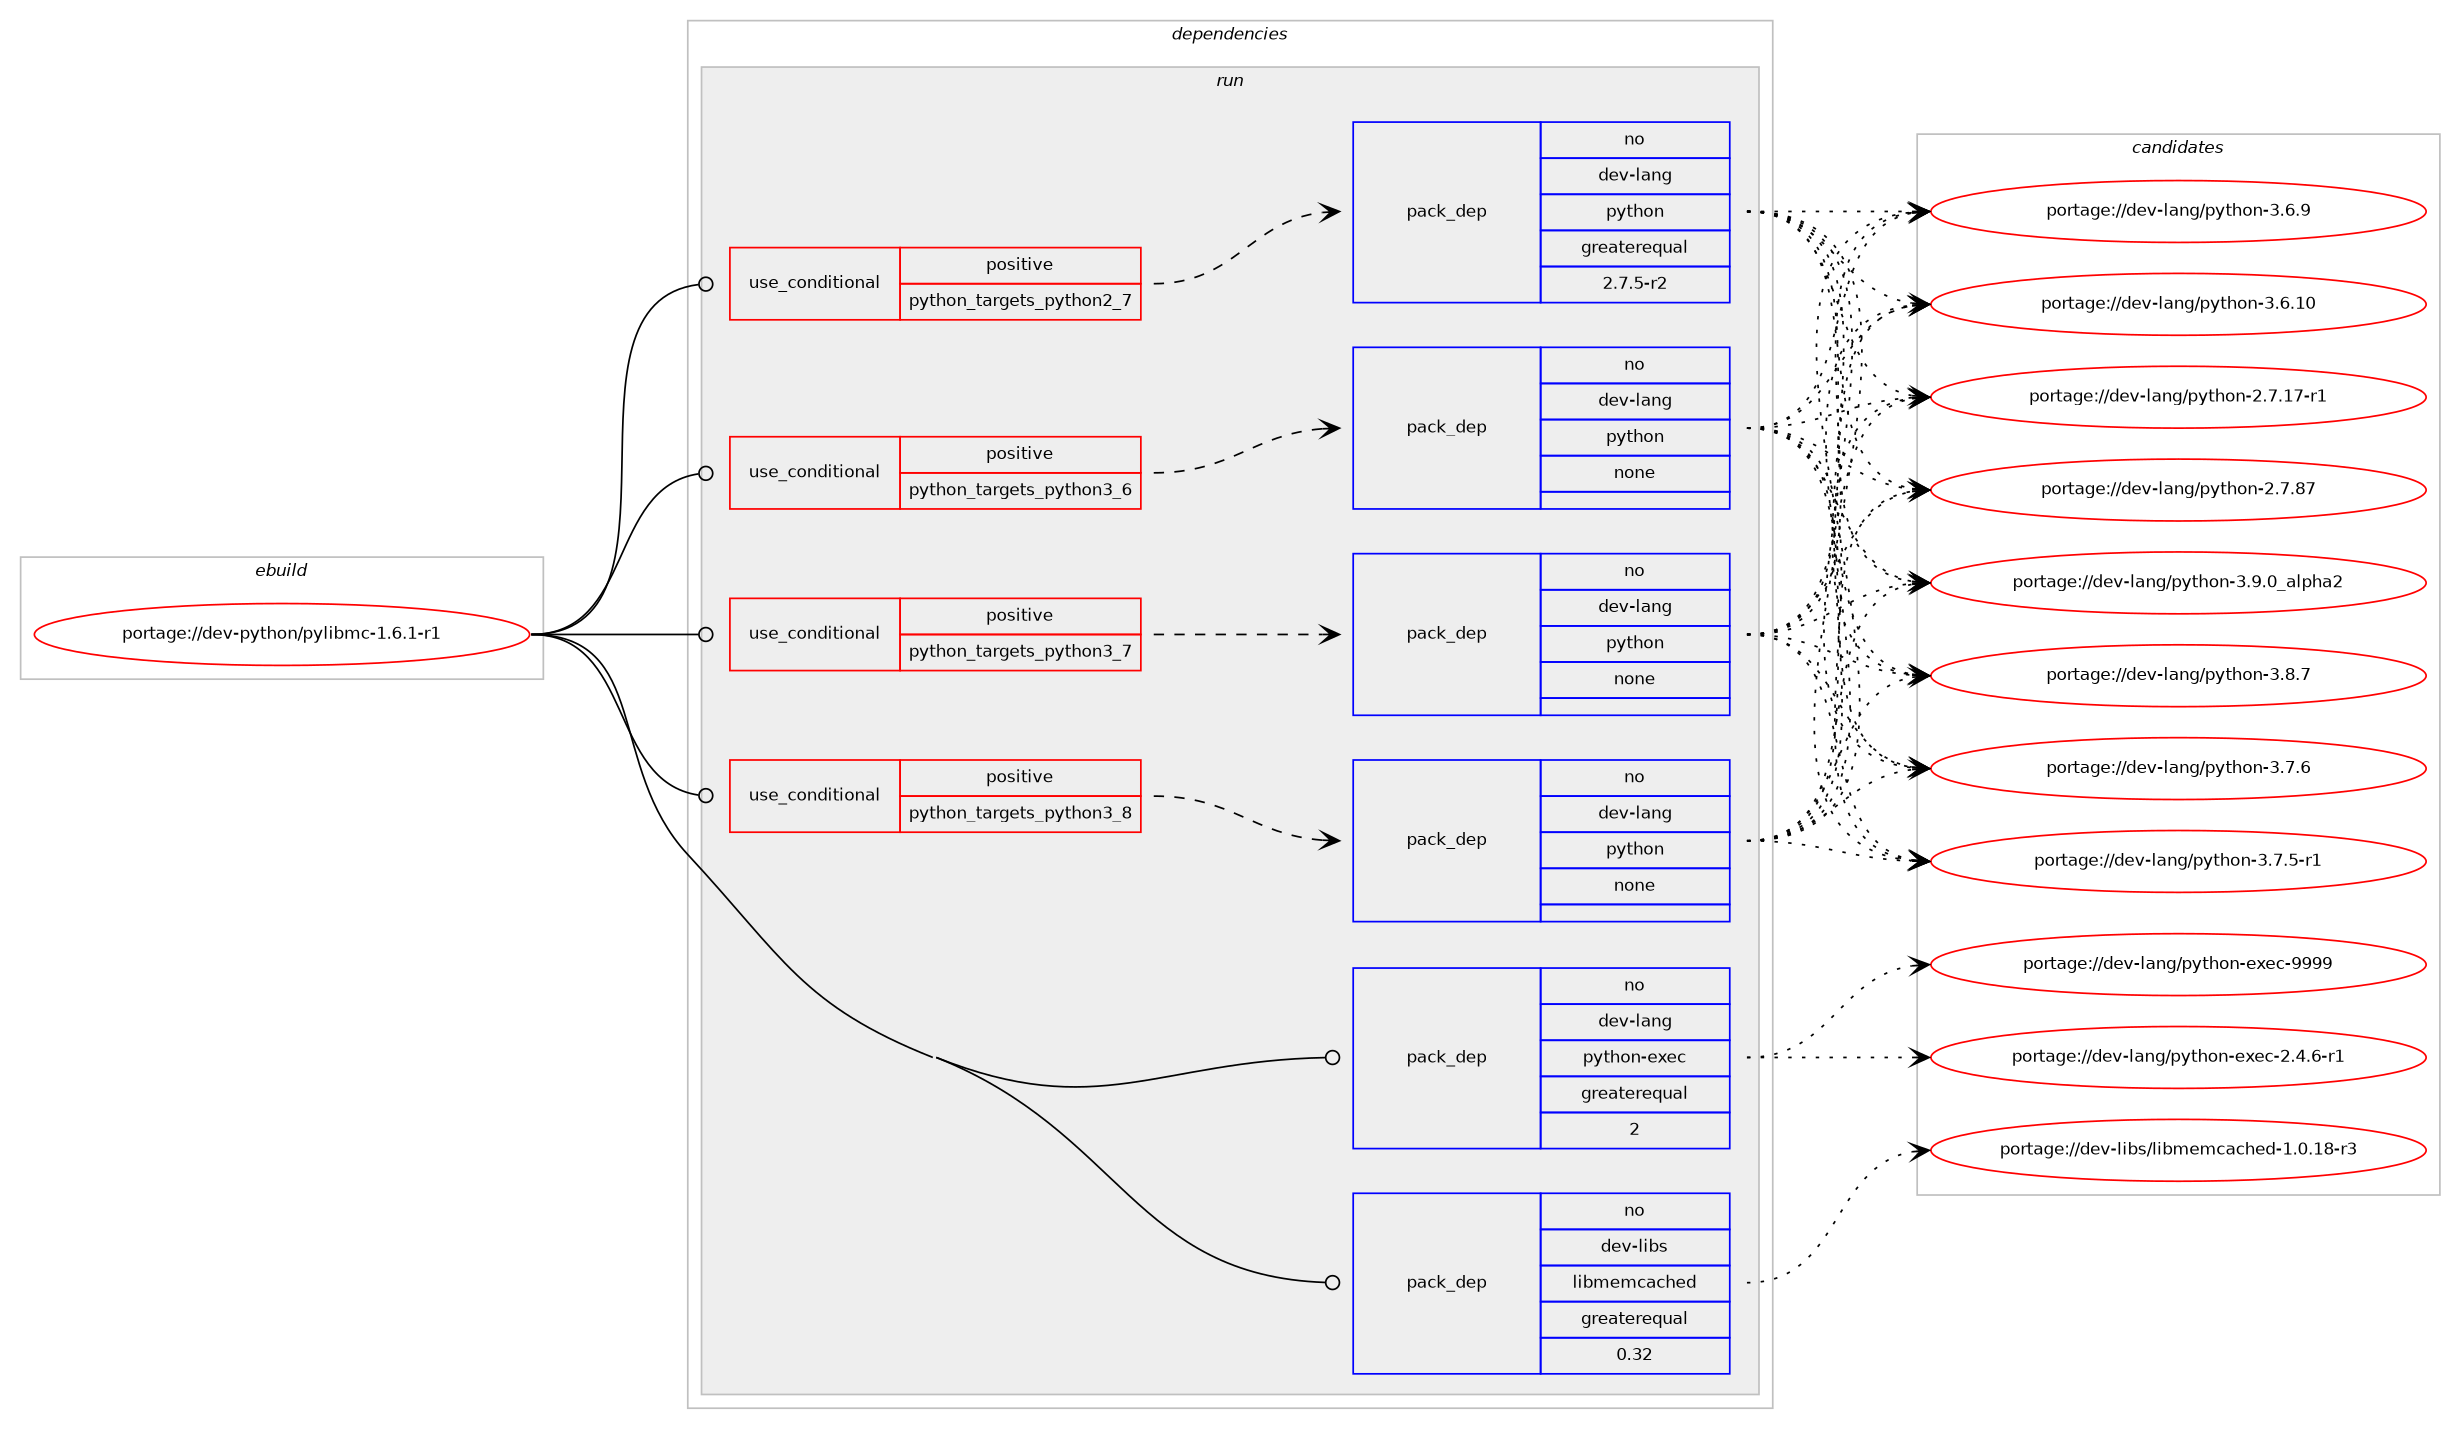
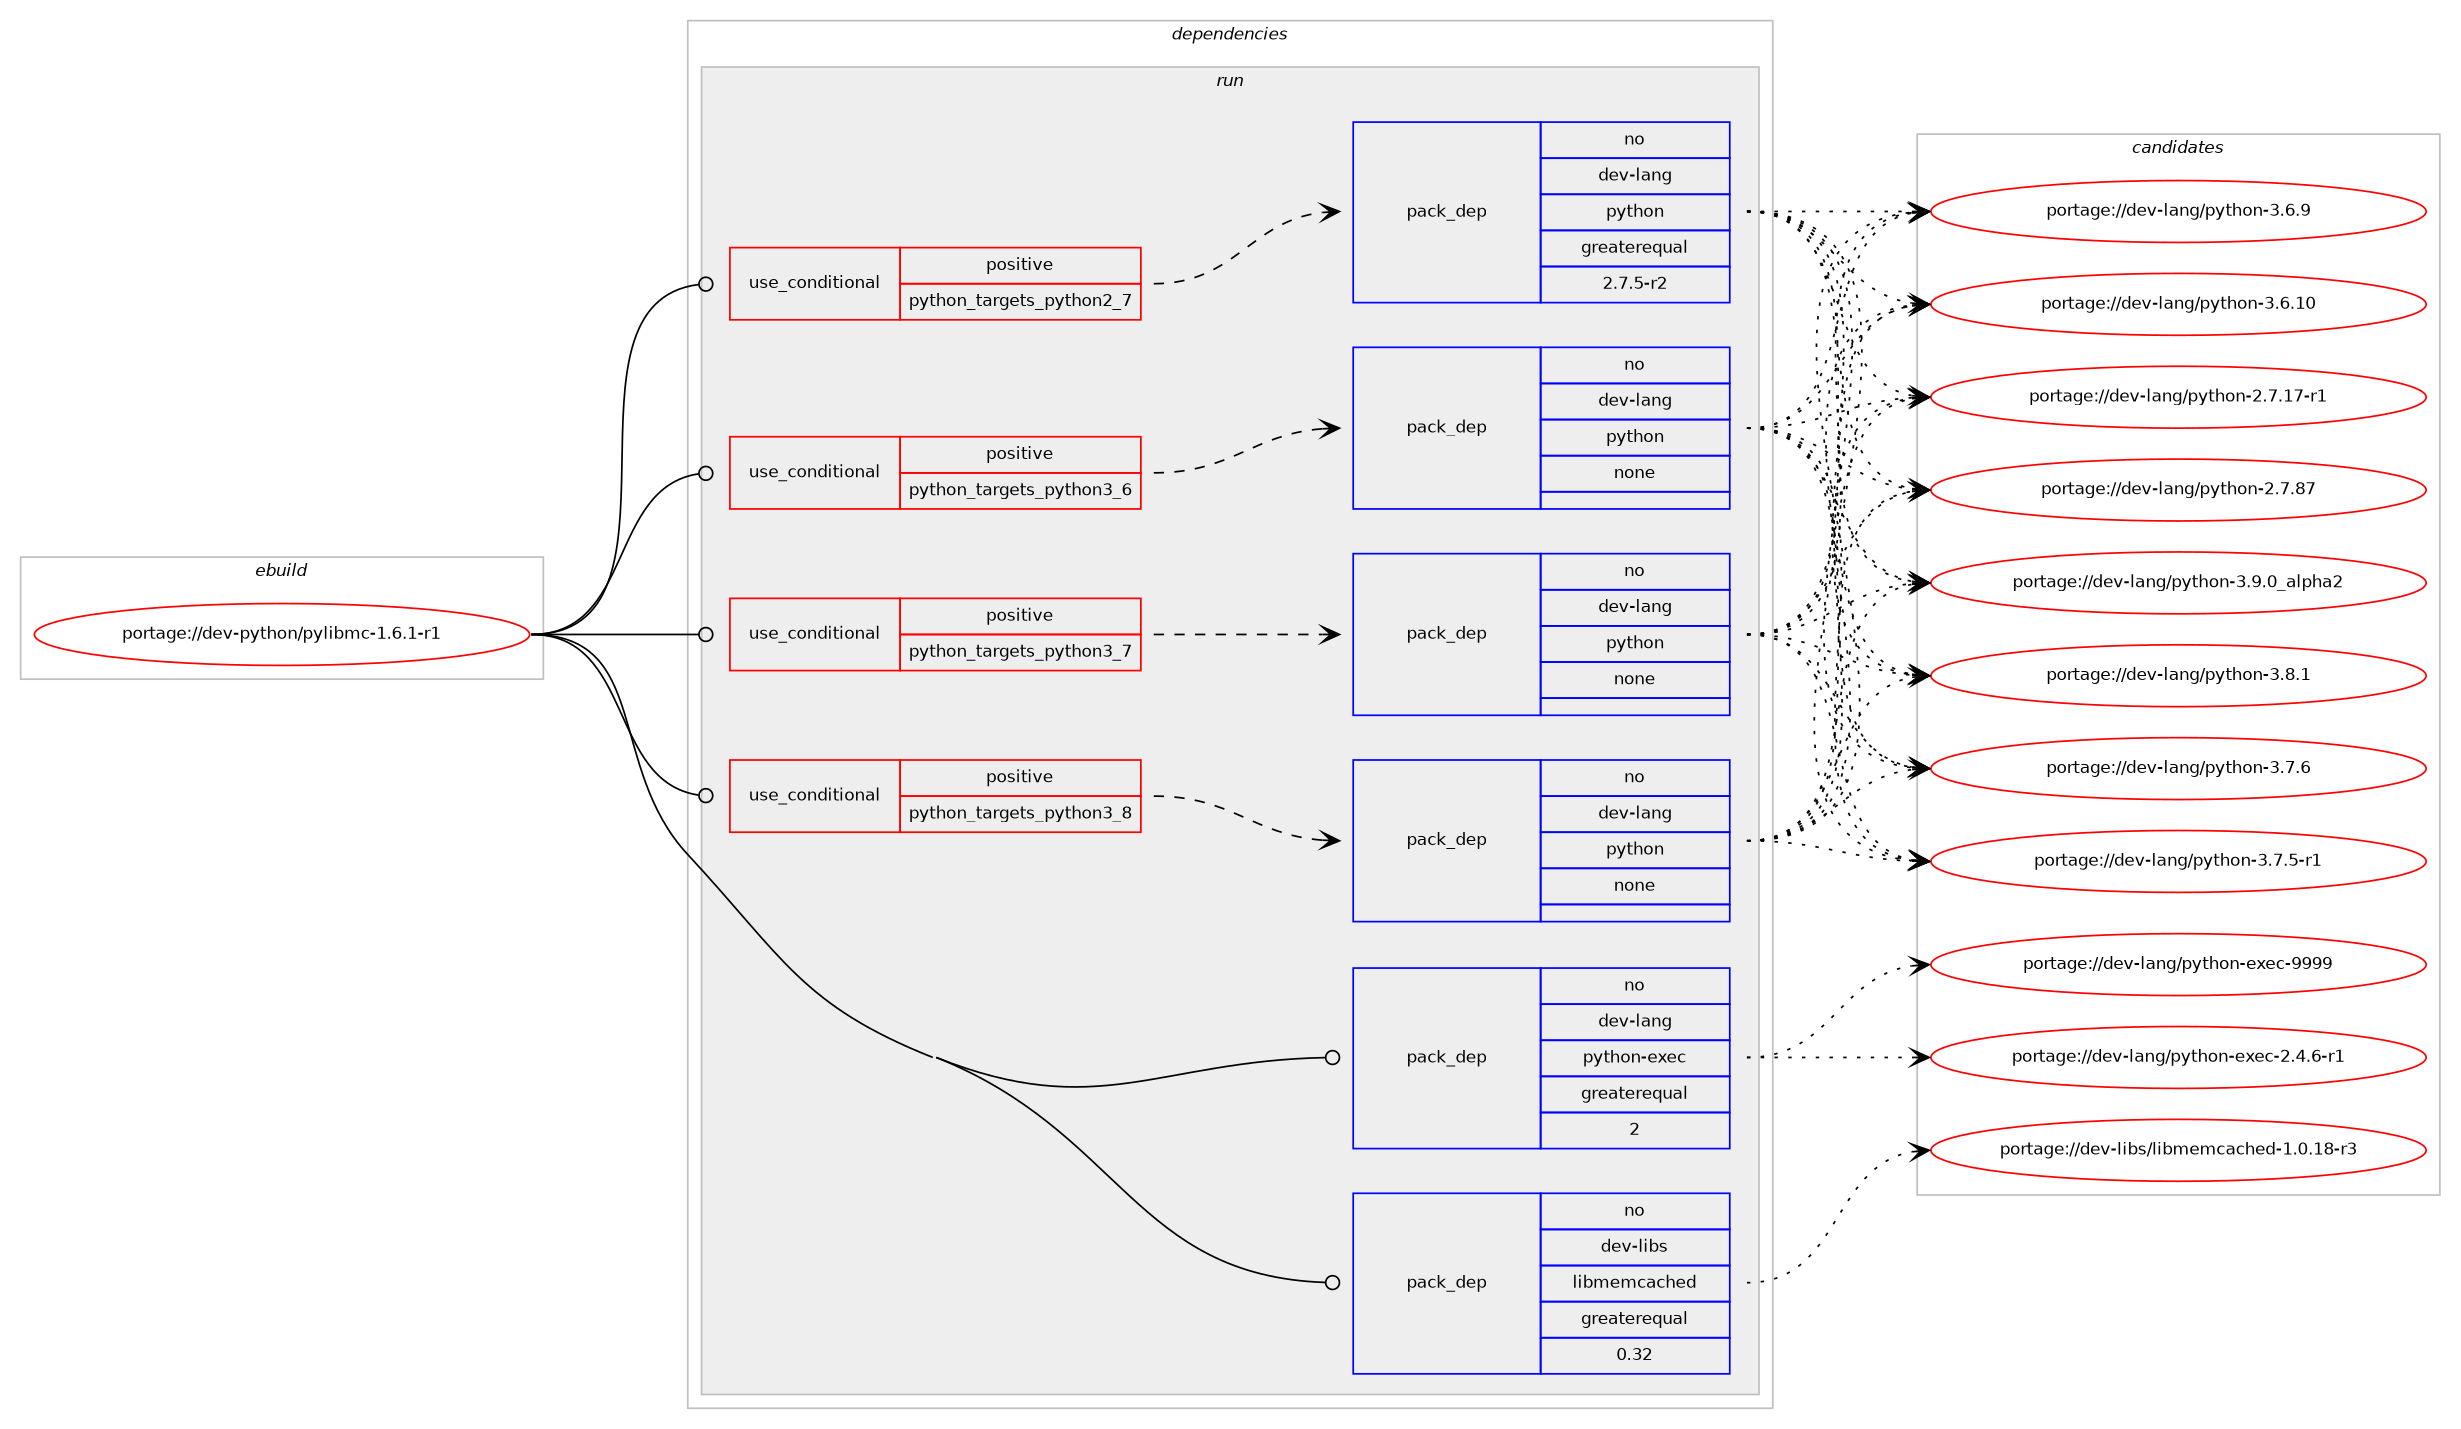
(2179, 676) -> (2179, 676)
